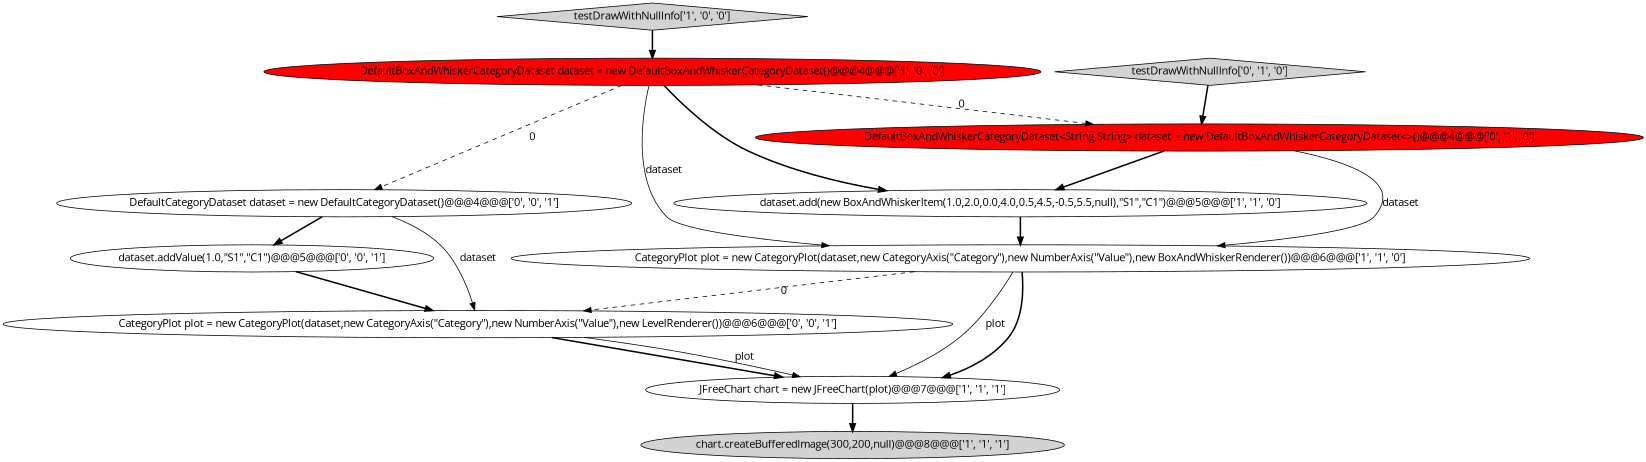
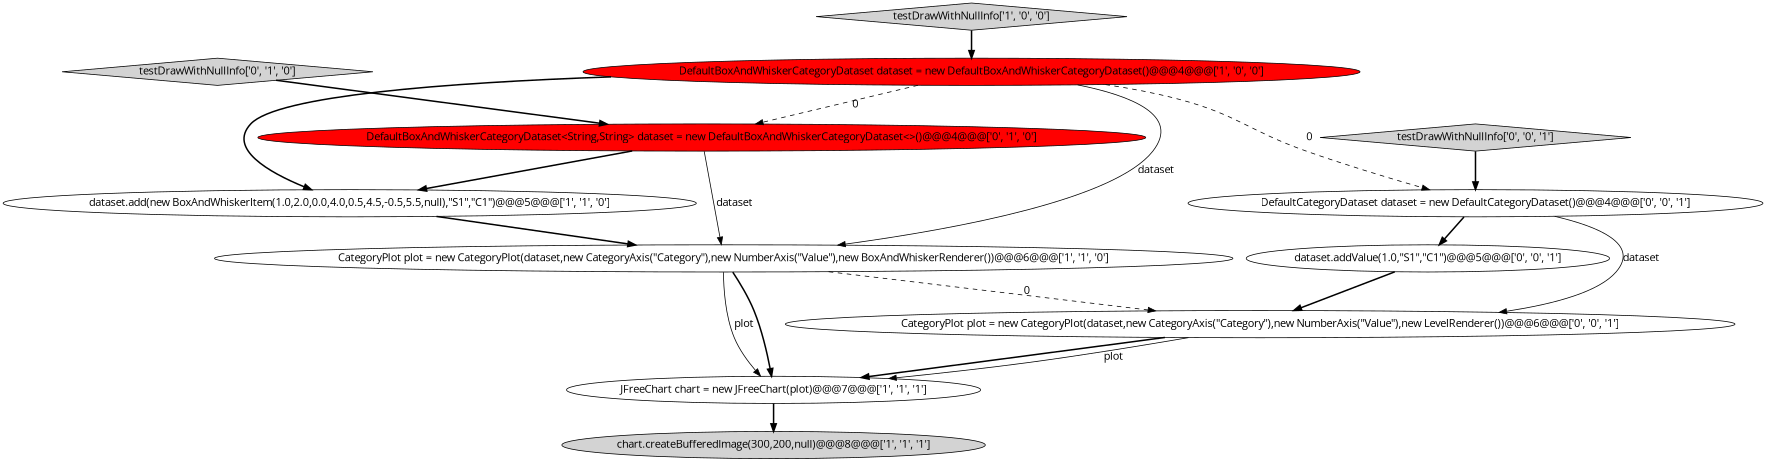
none -> (1476, 138)
